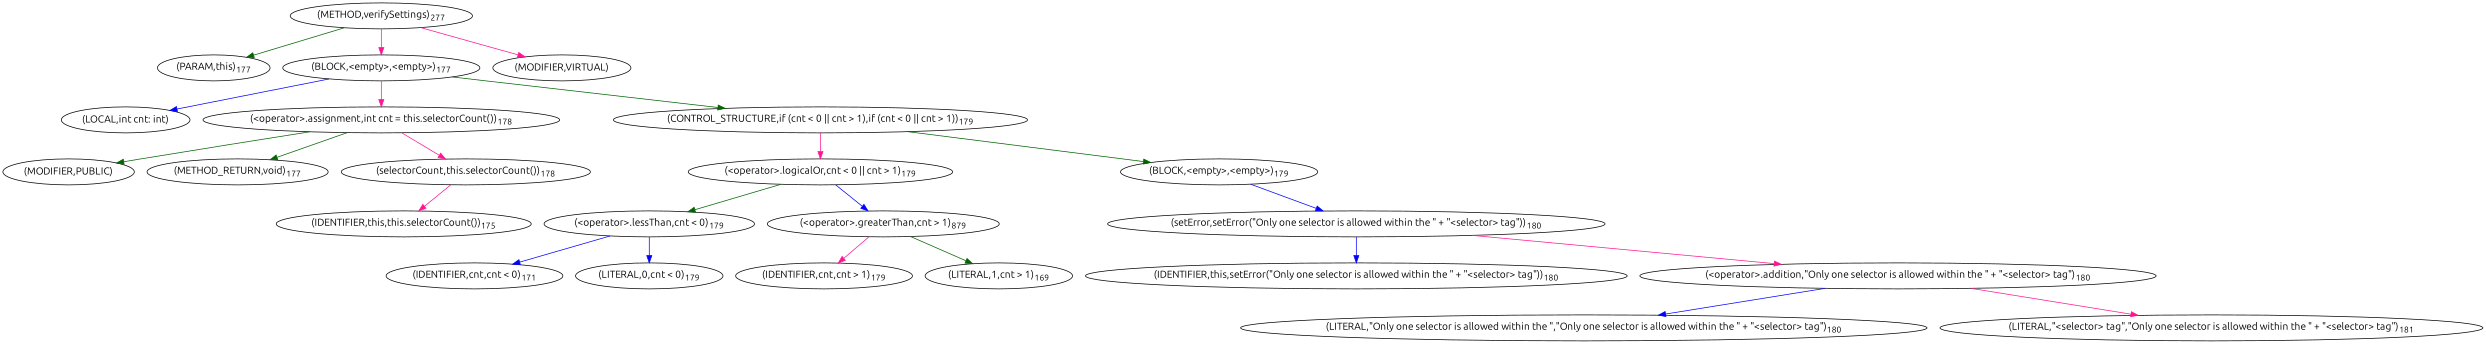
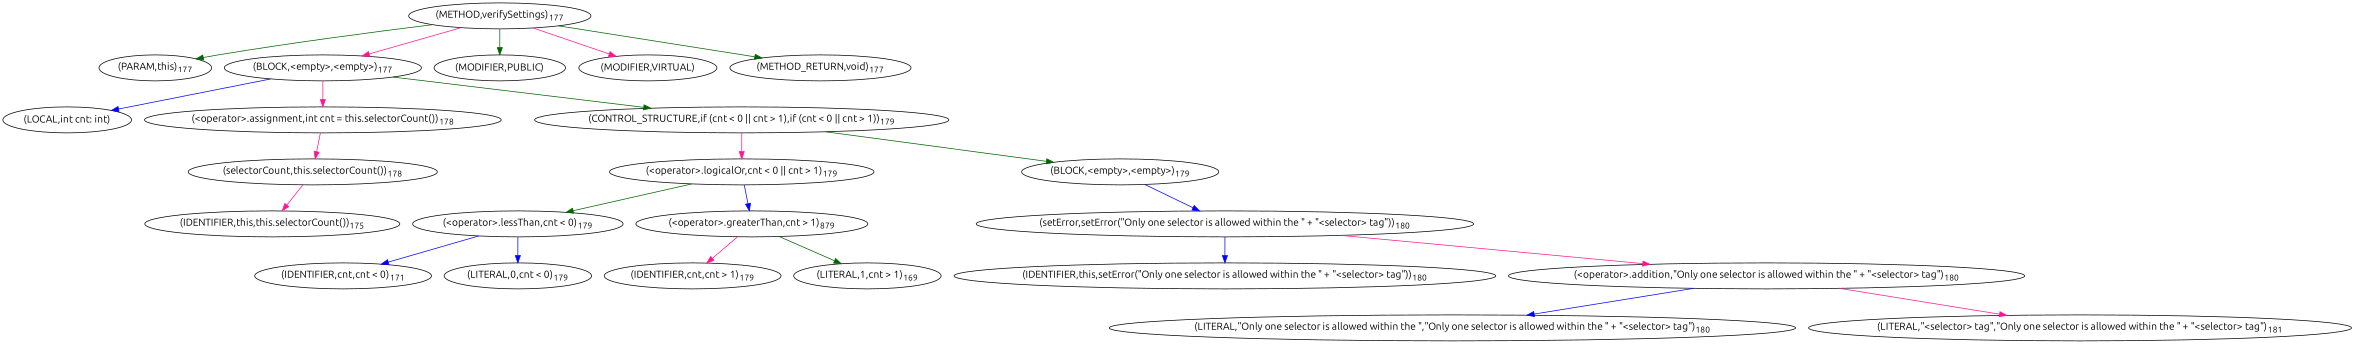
(438, 15) -> (557, 15)
(312, 145) -> (657, 41)
(217, 147) -> (500, 38)
